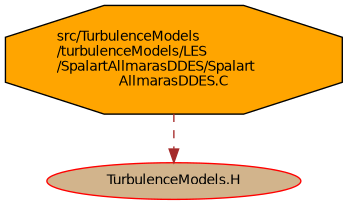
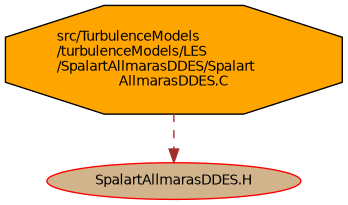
(174, 181) -> (174, 181)
